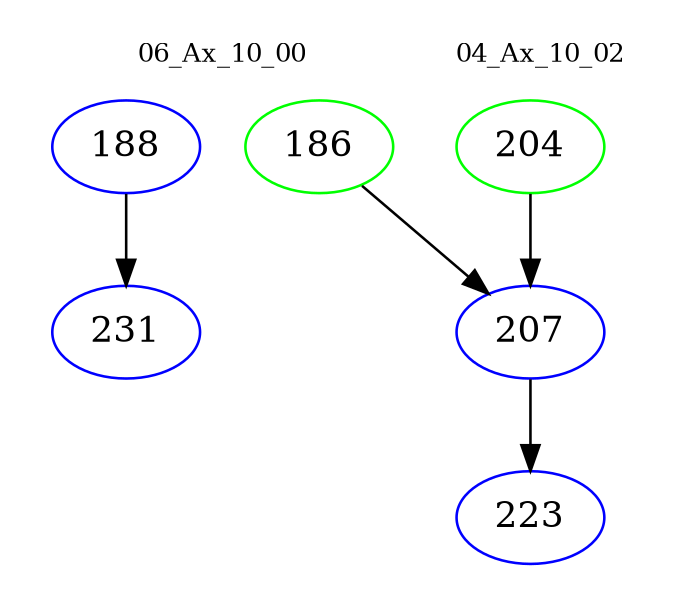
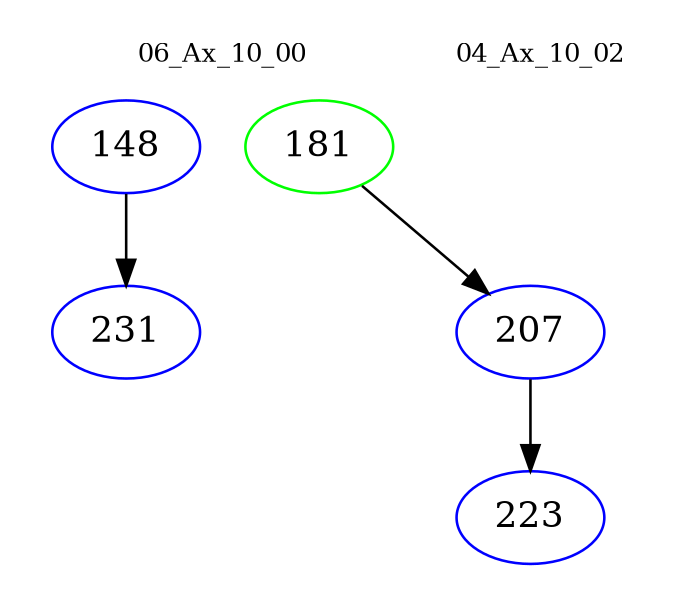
(126, 147) -> (126, 147)
(319, 147) -> (319, 147)
(530, 147) -> none
